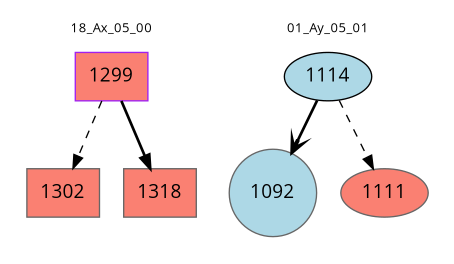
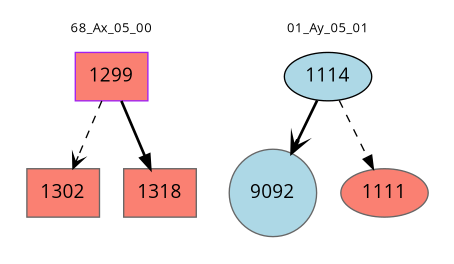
(112, 29) -> (112, 29)
(90, 129) -> (90, 129)
(273, 193) -> (273, 193)
